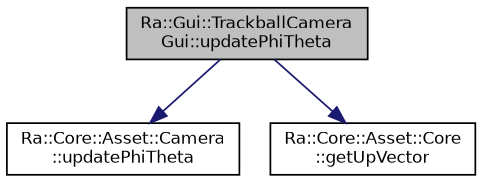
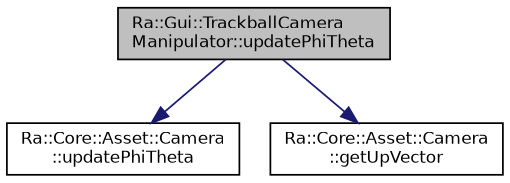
(247, 34) -> (254, 34)
(373, 149) -> (387, 149)
